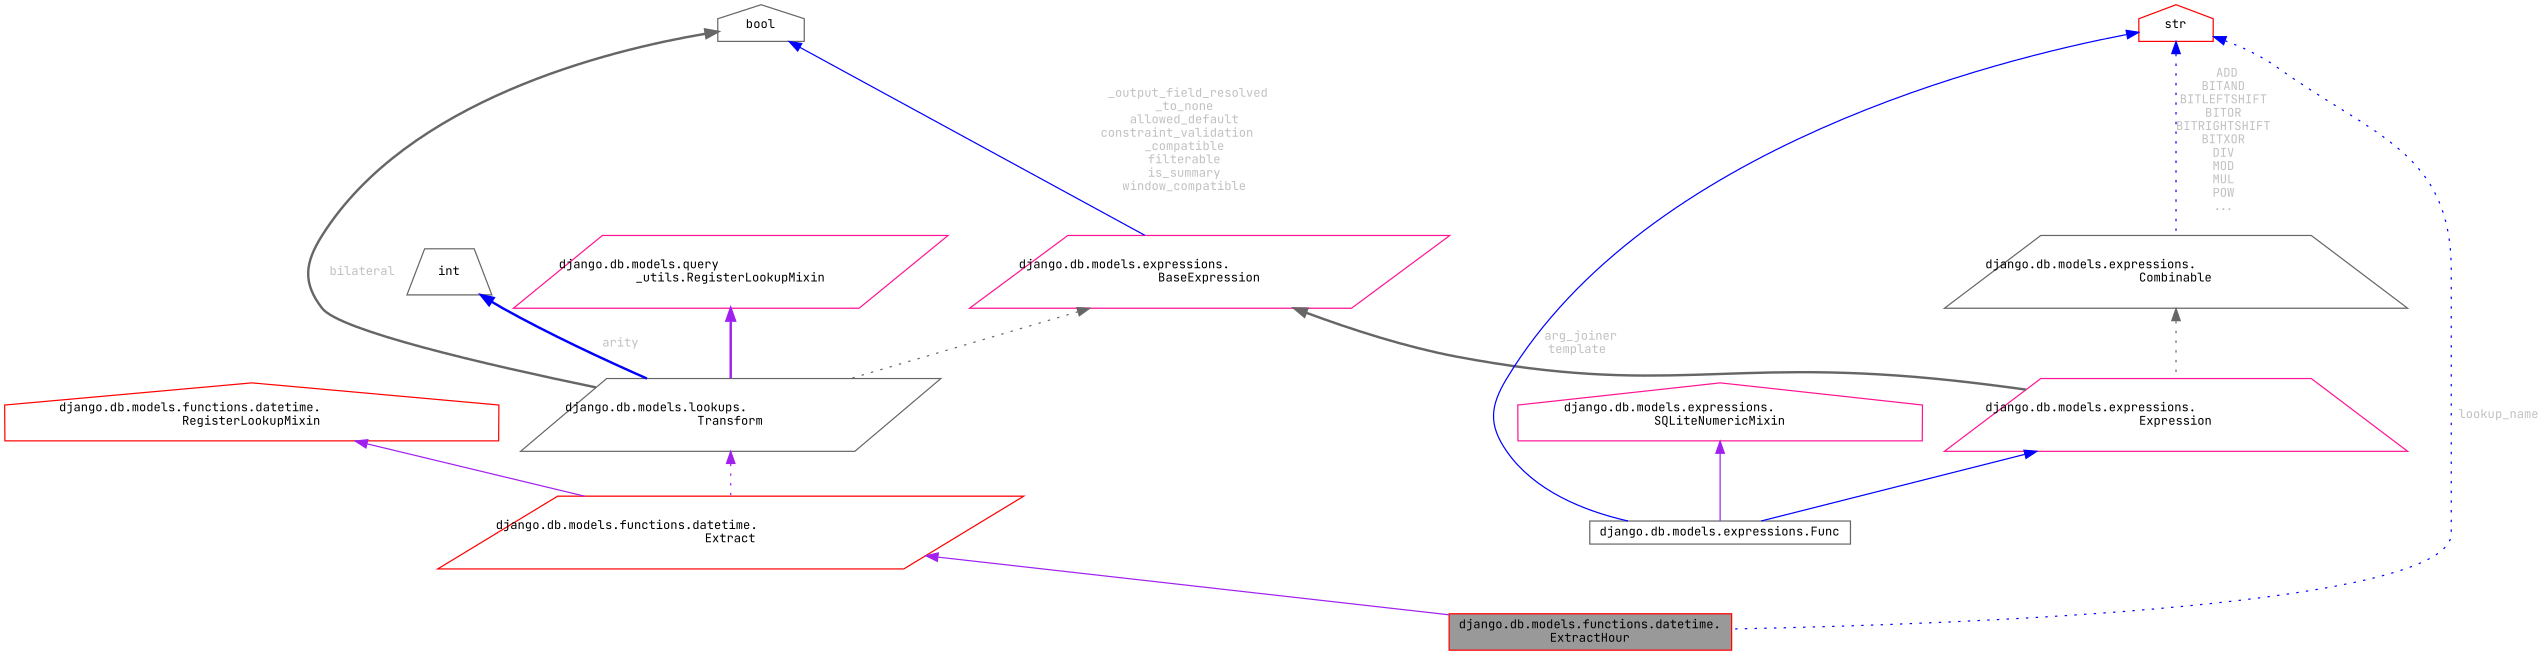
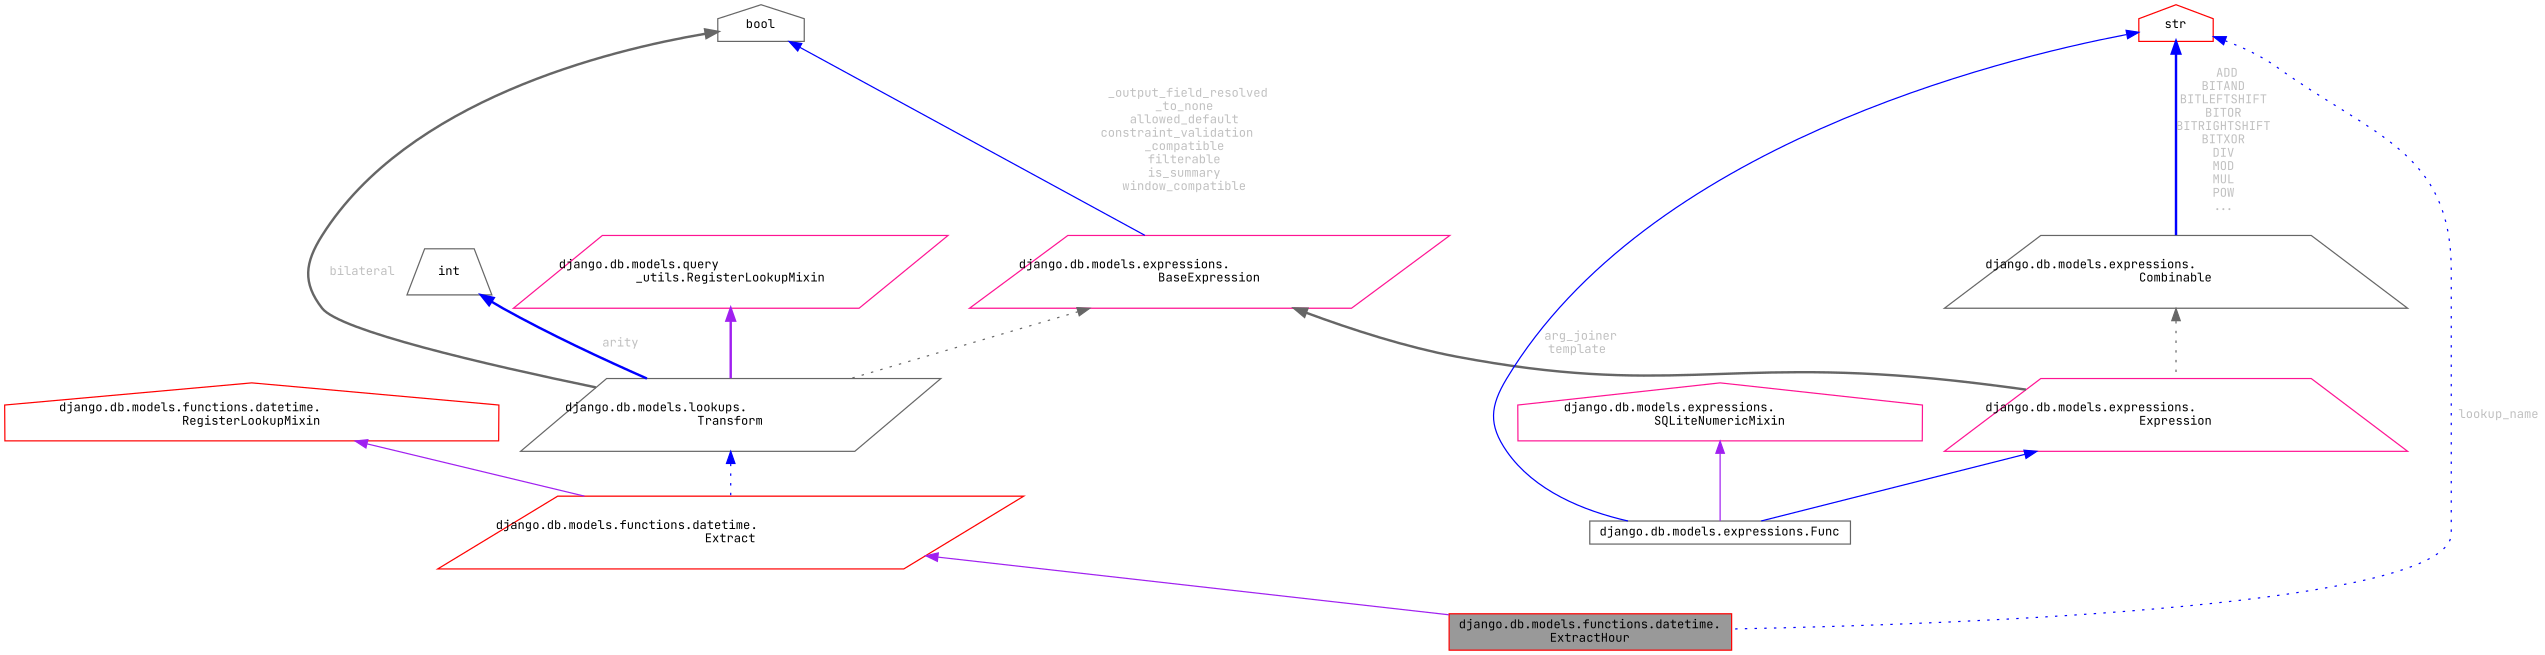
(2176, 144) -> (2176, 144)
(731, 480) -> (731, 480)
